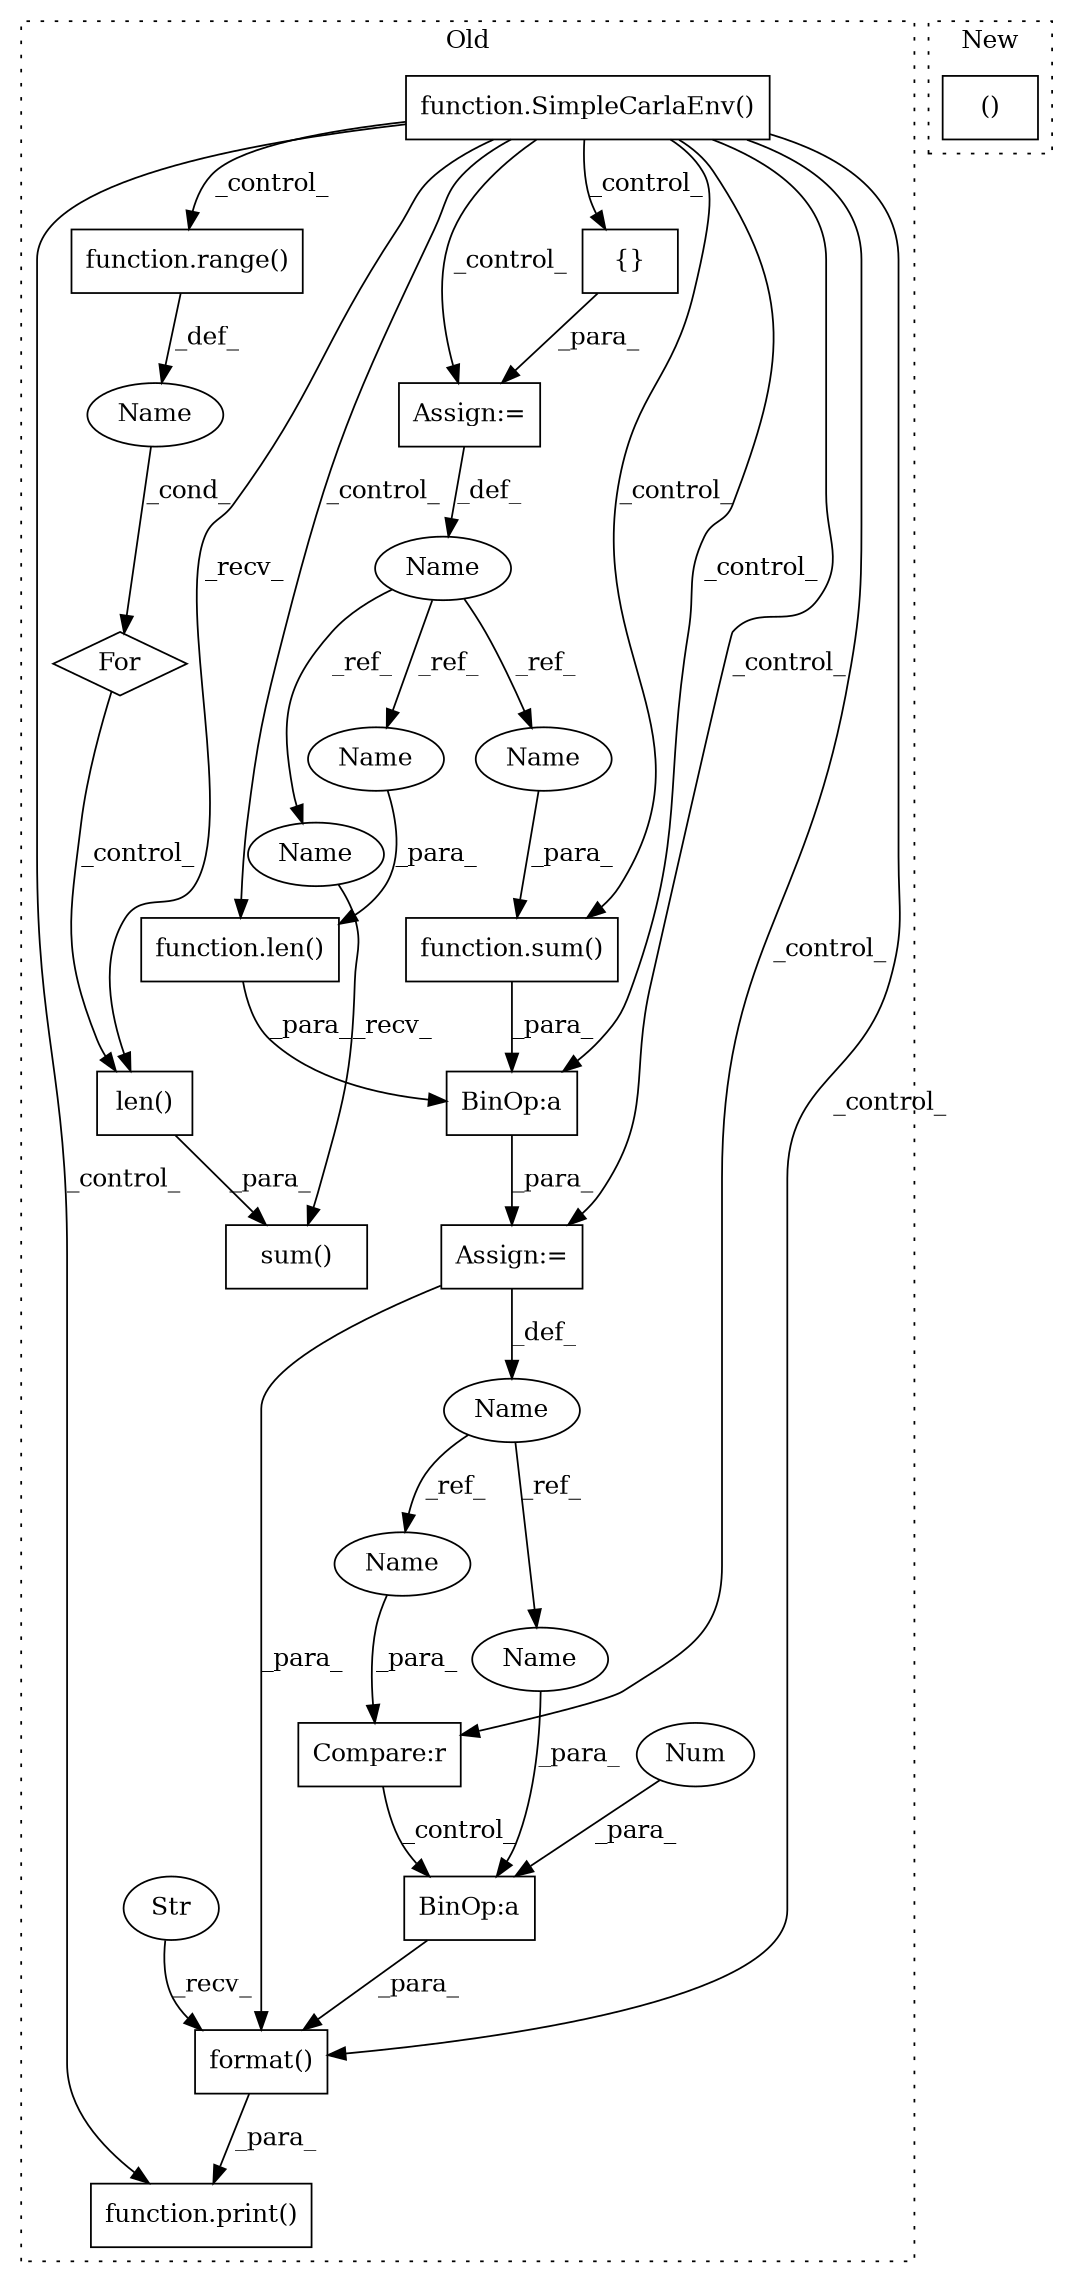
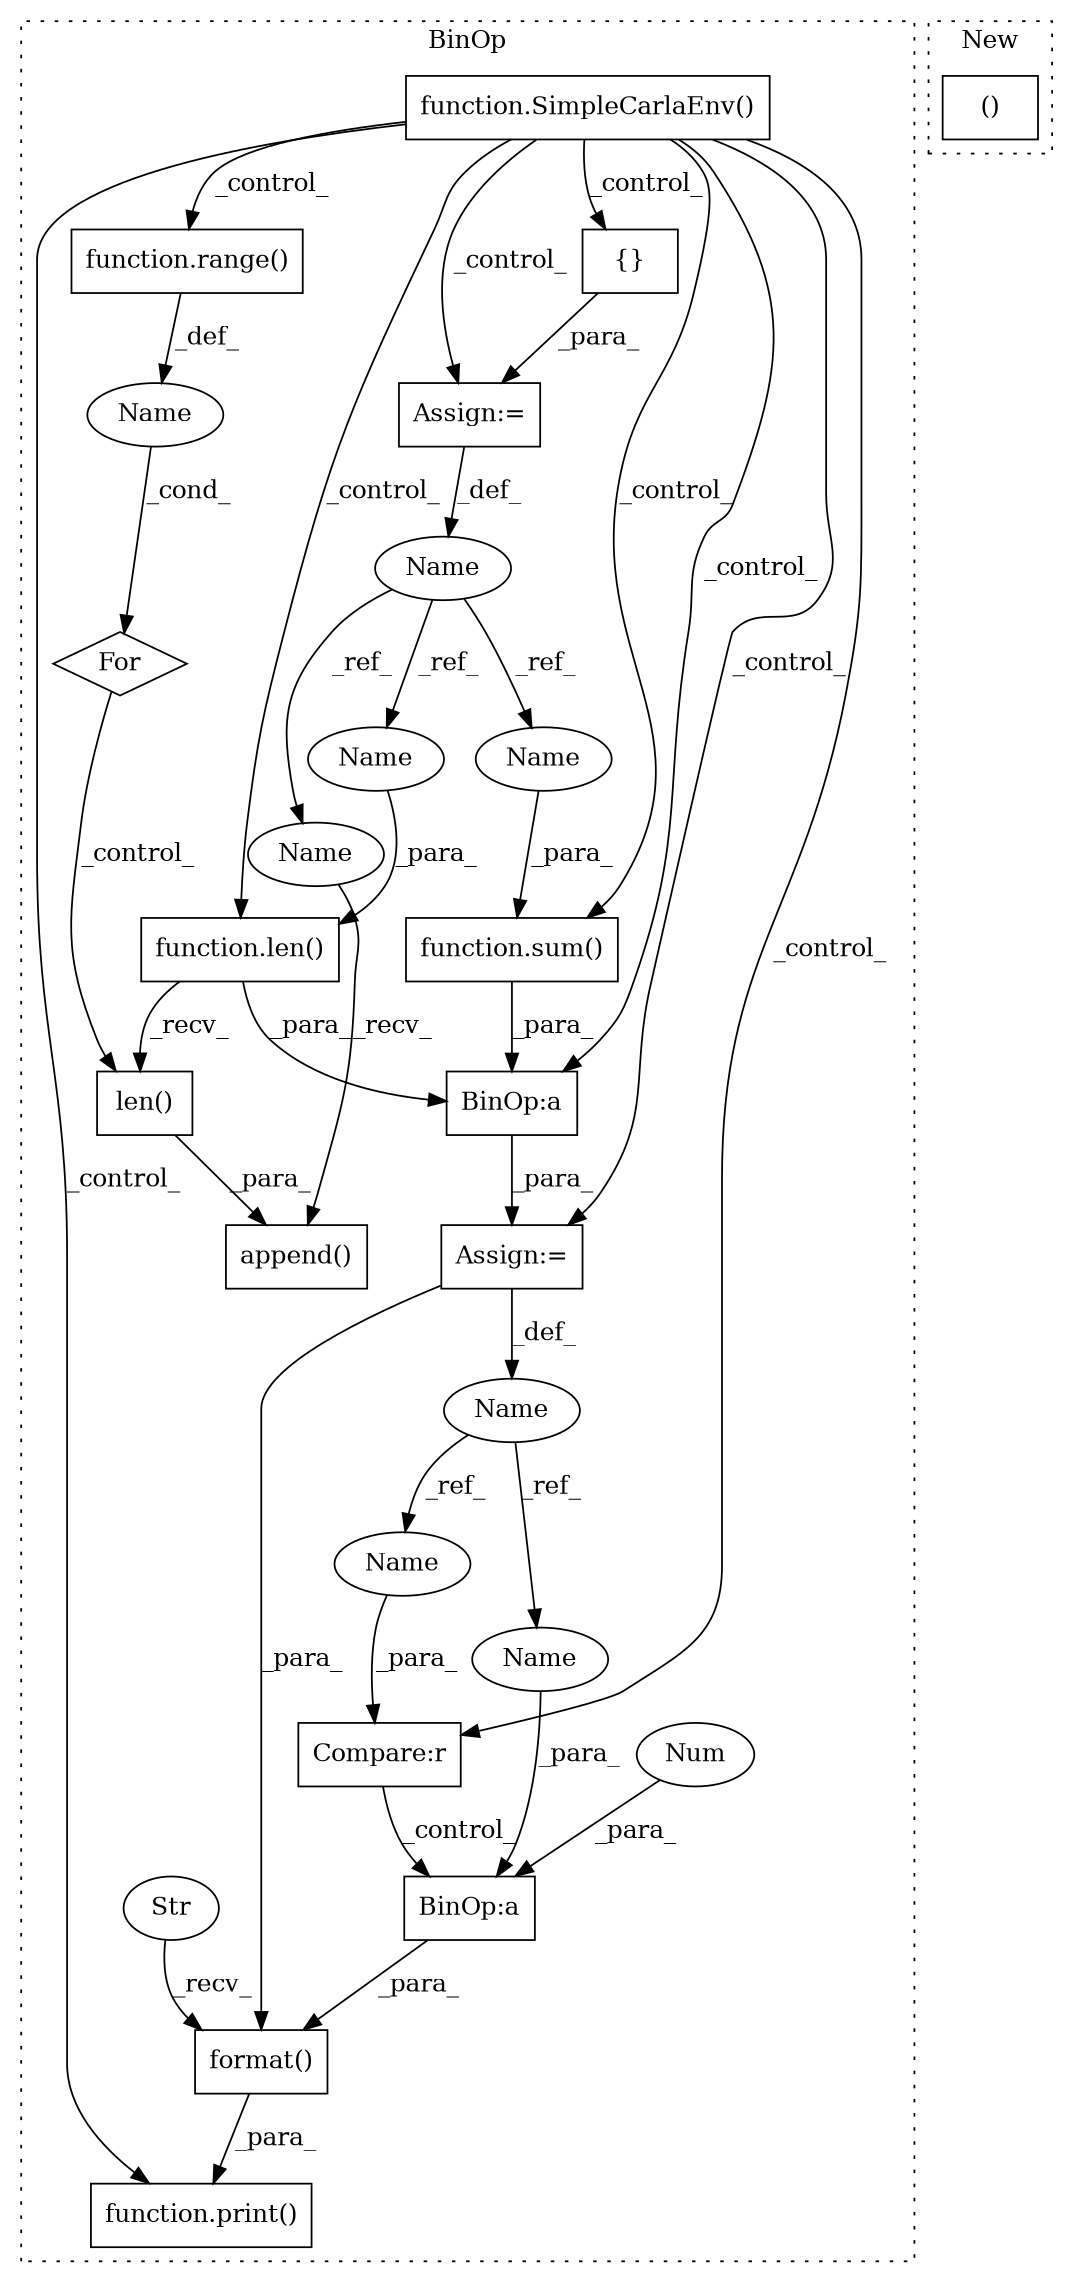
(468, 41) -> (468, 41)
(198, 573) -> (151, 1012)
(787, 1214) -> none
(297, 1257) -> (297, 1257)
